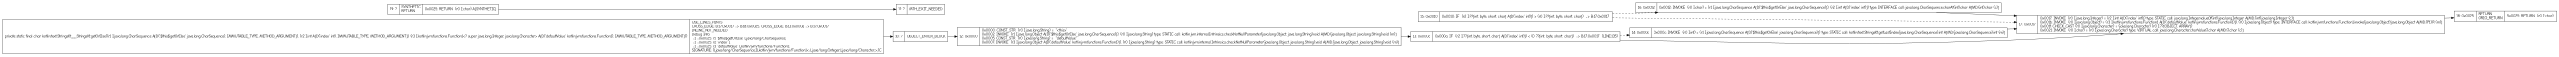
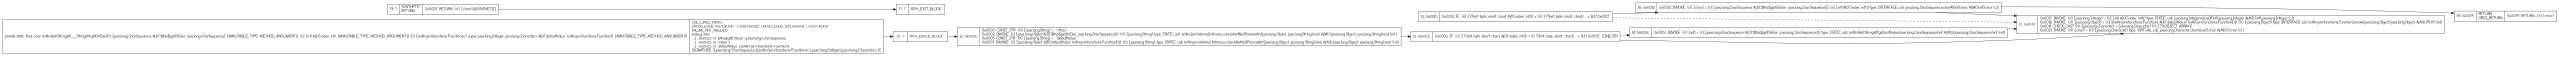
(926, 9) -> (926, 9)
(1634, 13) -> (1634, 13)
(2448, 18) -> (2226, 8)
(926, 36) -> (926, 36)
